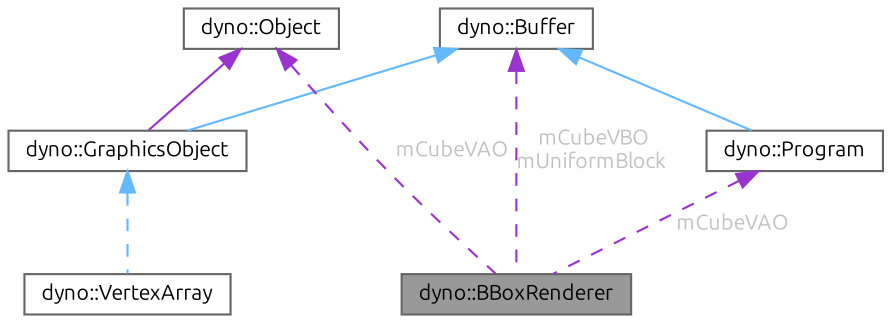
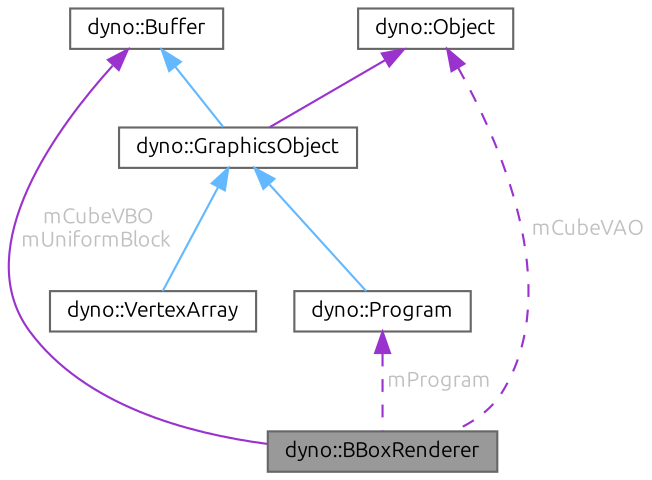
(665, 94) -> (318, 238)
(516, 172) -> (23, 318)
(730, 224) -> (438, 381)
(128, 233) -> (190, 239)
